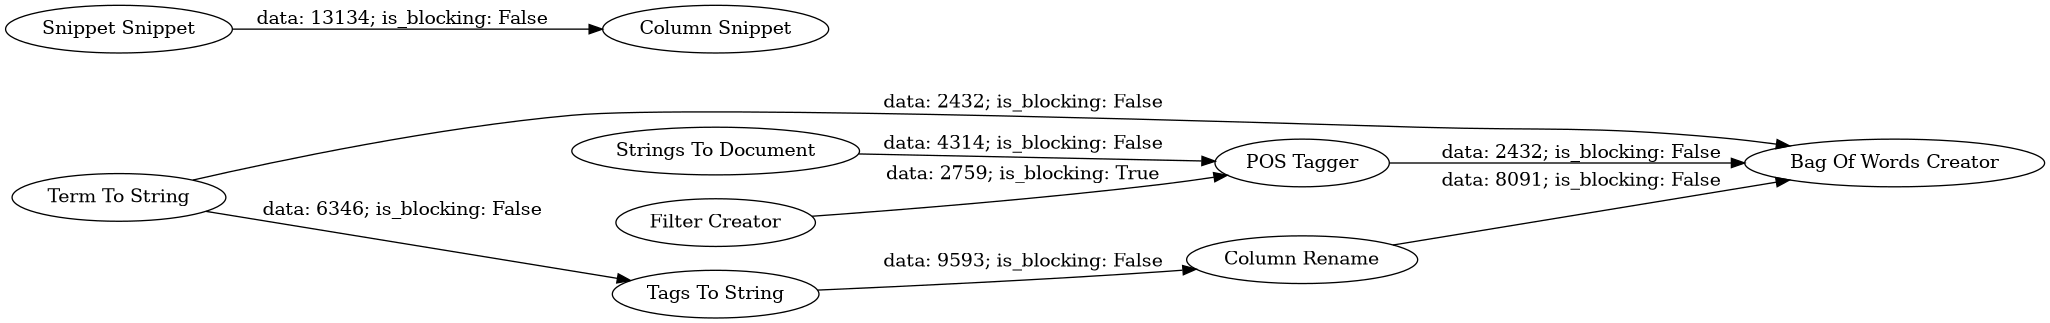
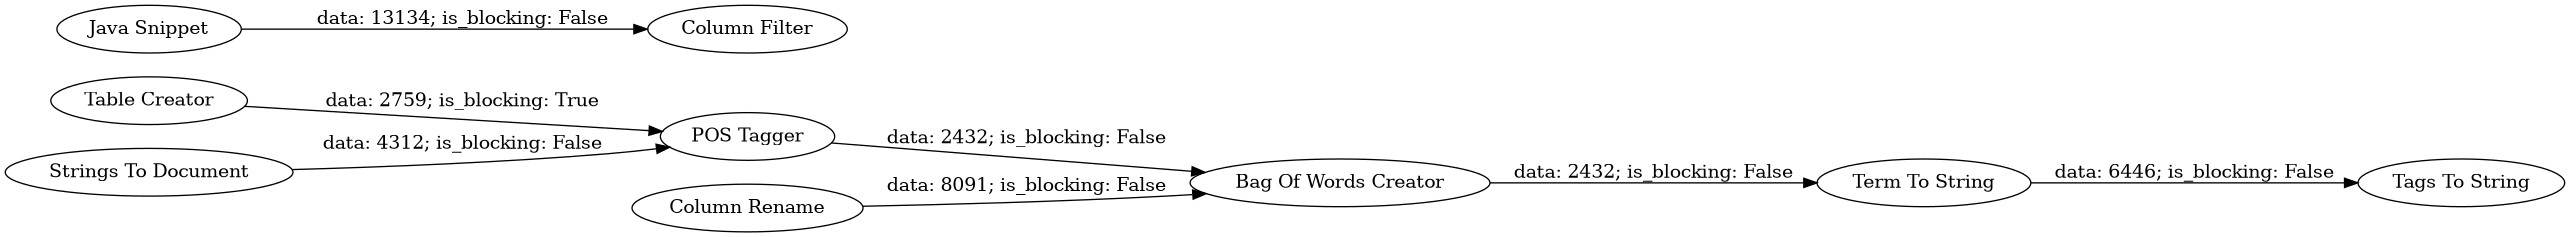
(119, 29) -> (149, 29)
(716, 29) -> (748, 29)
(982, 116) -> (1647, 183)
(1023, 144) -> (463, 144)
(402, 210) -> (2194, 173)
(716, 223) -> (149, 101)
(1000, 281) -> none
